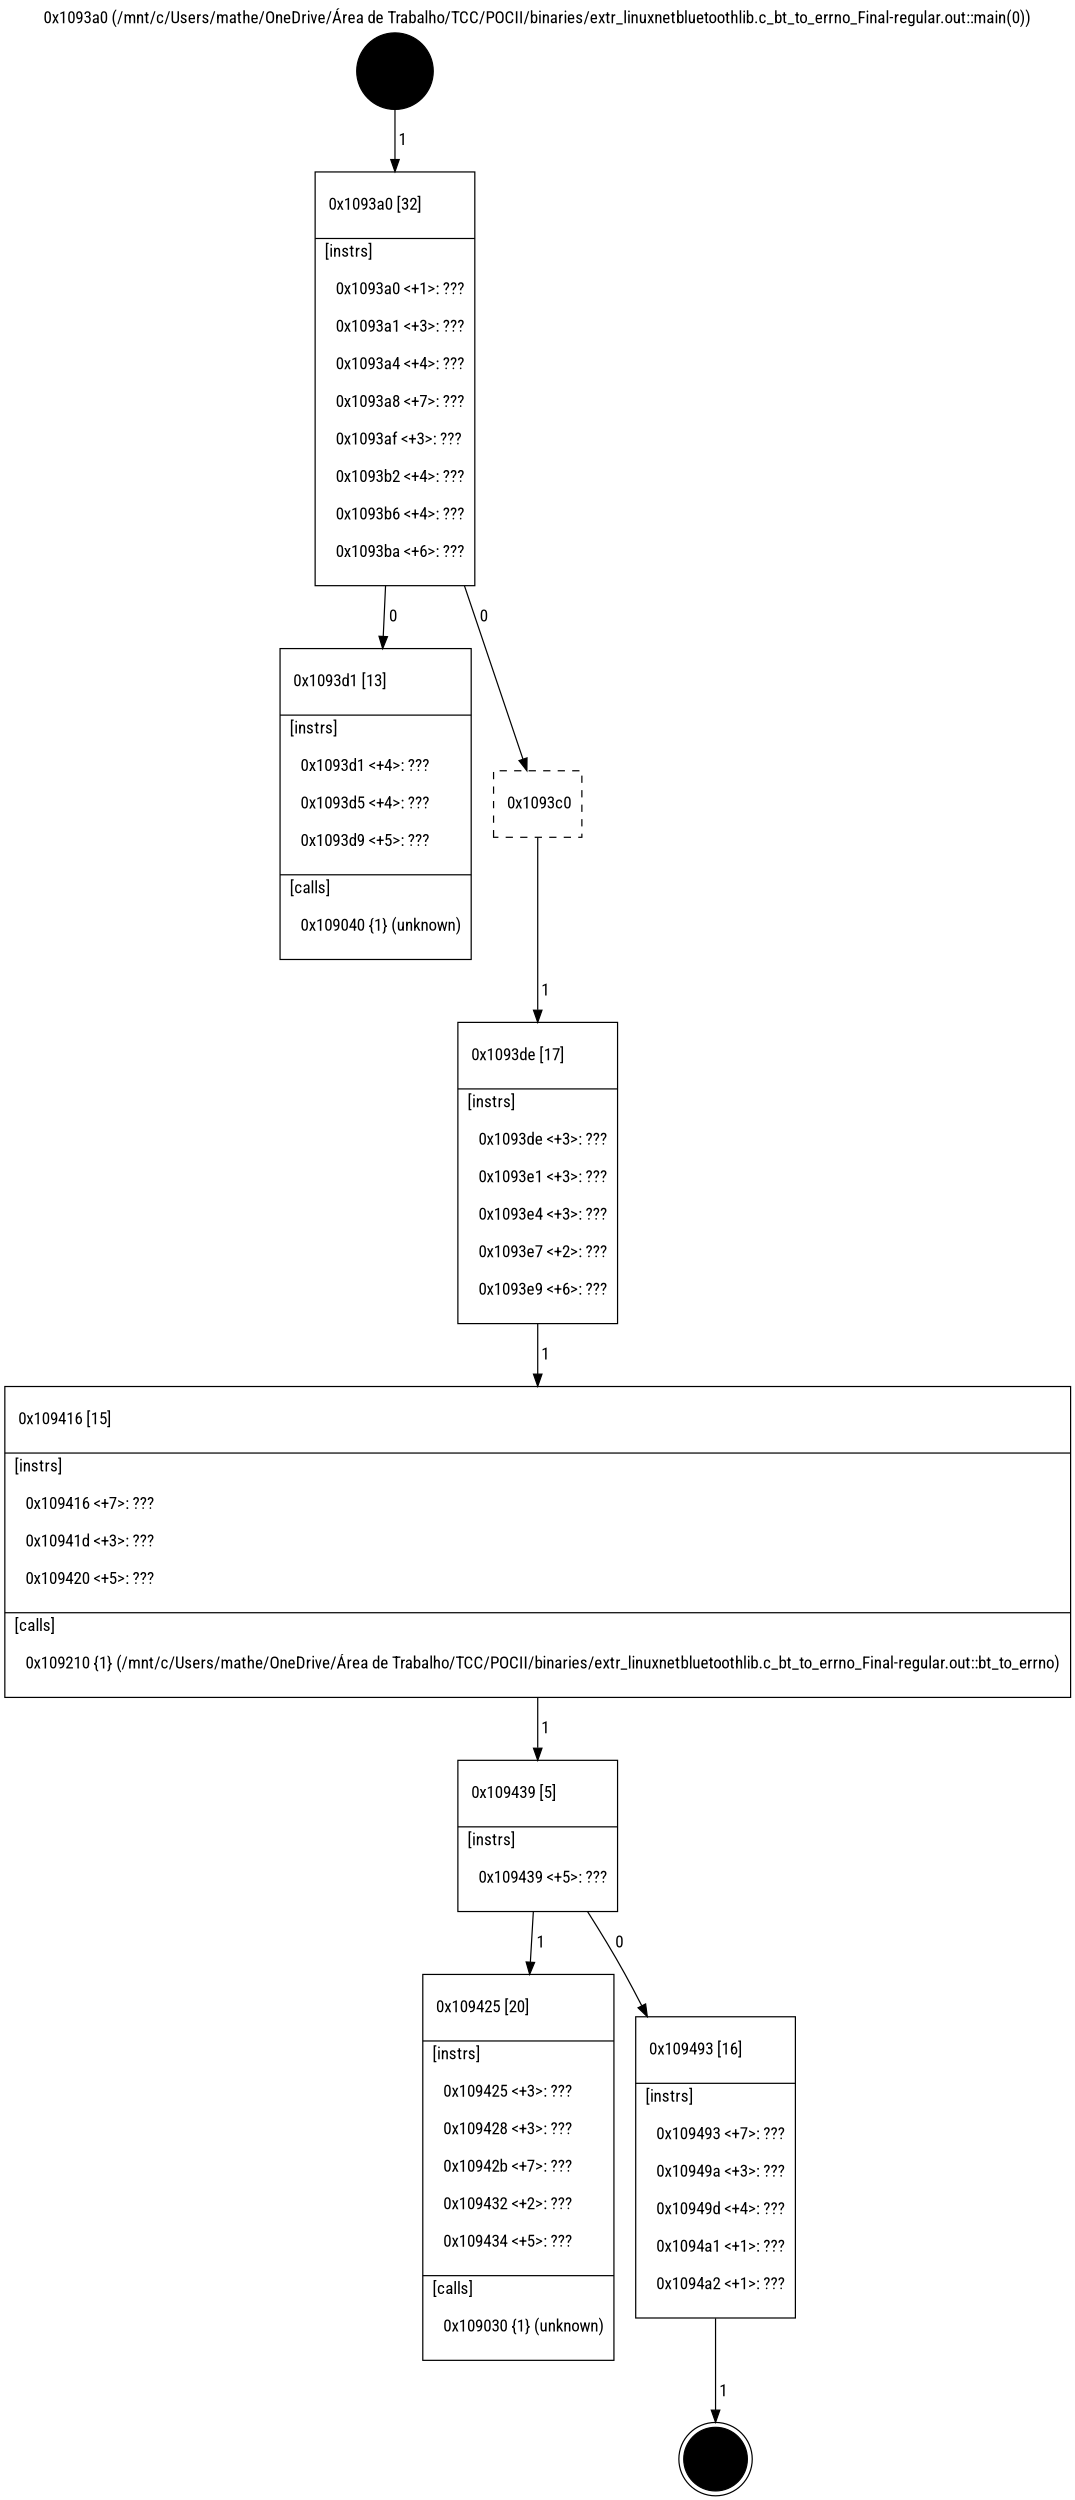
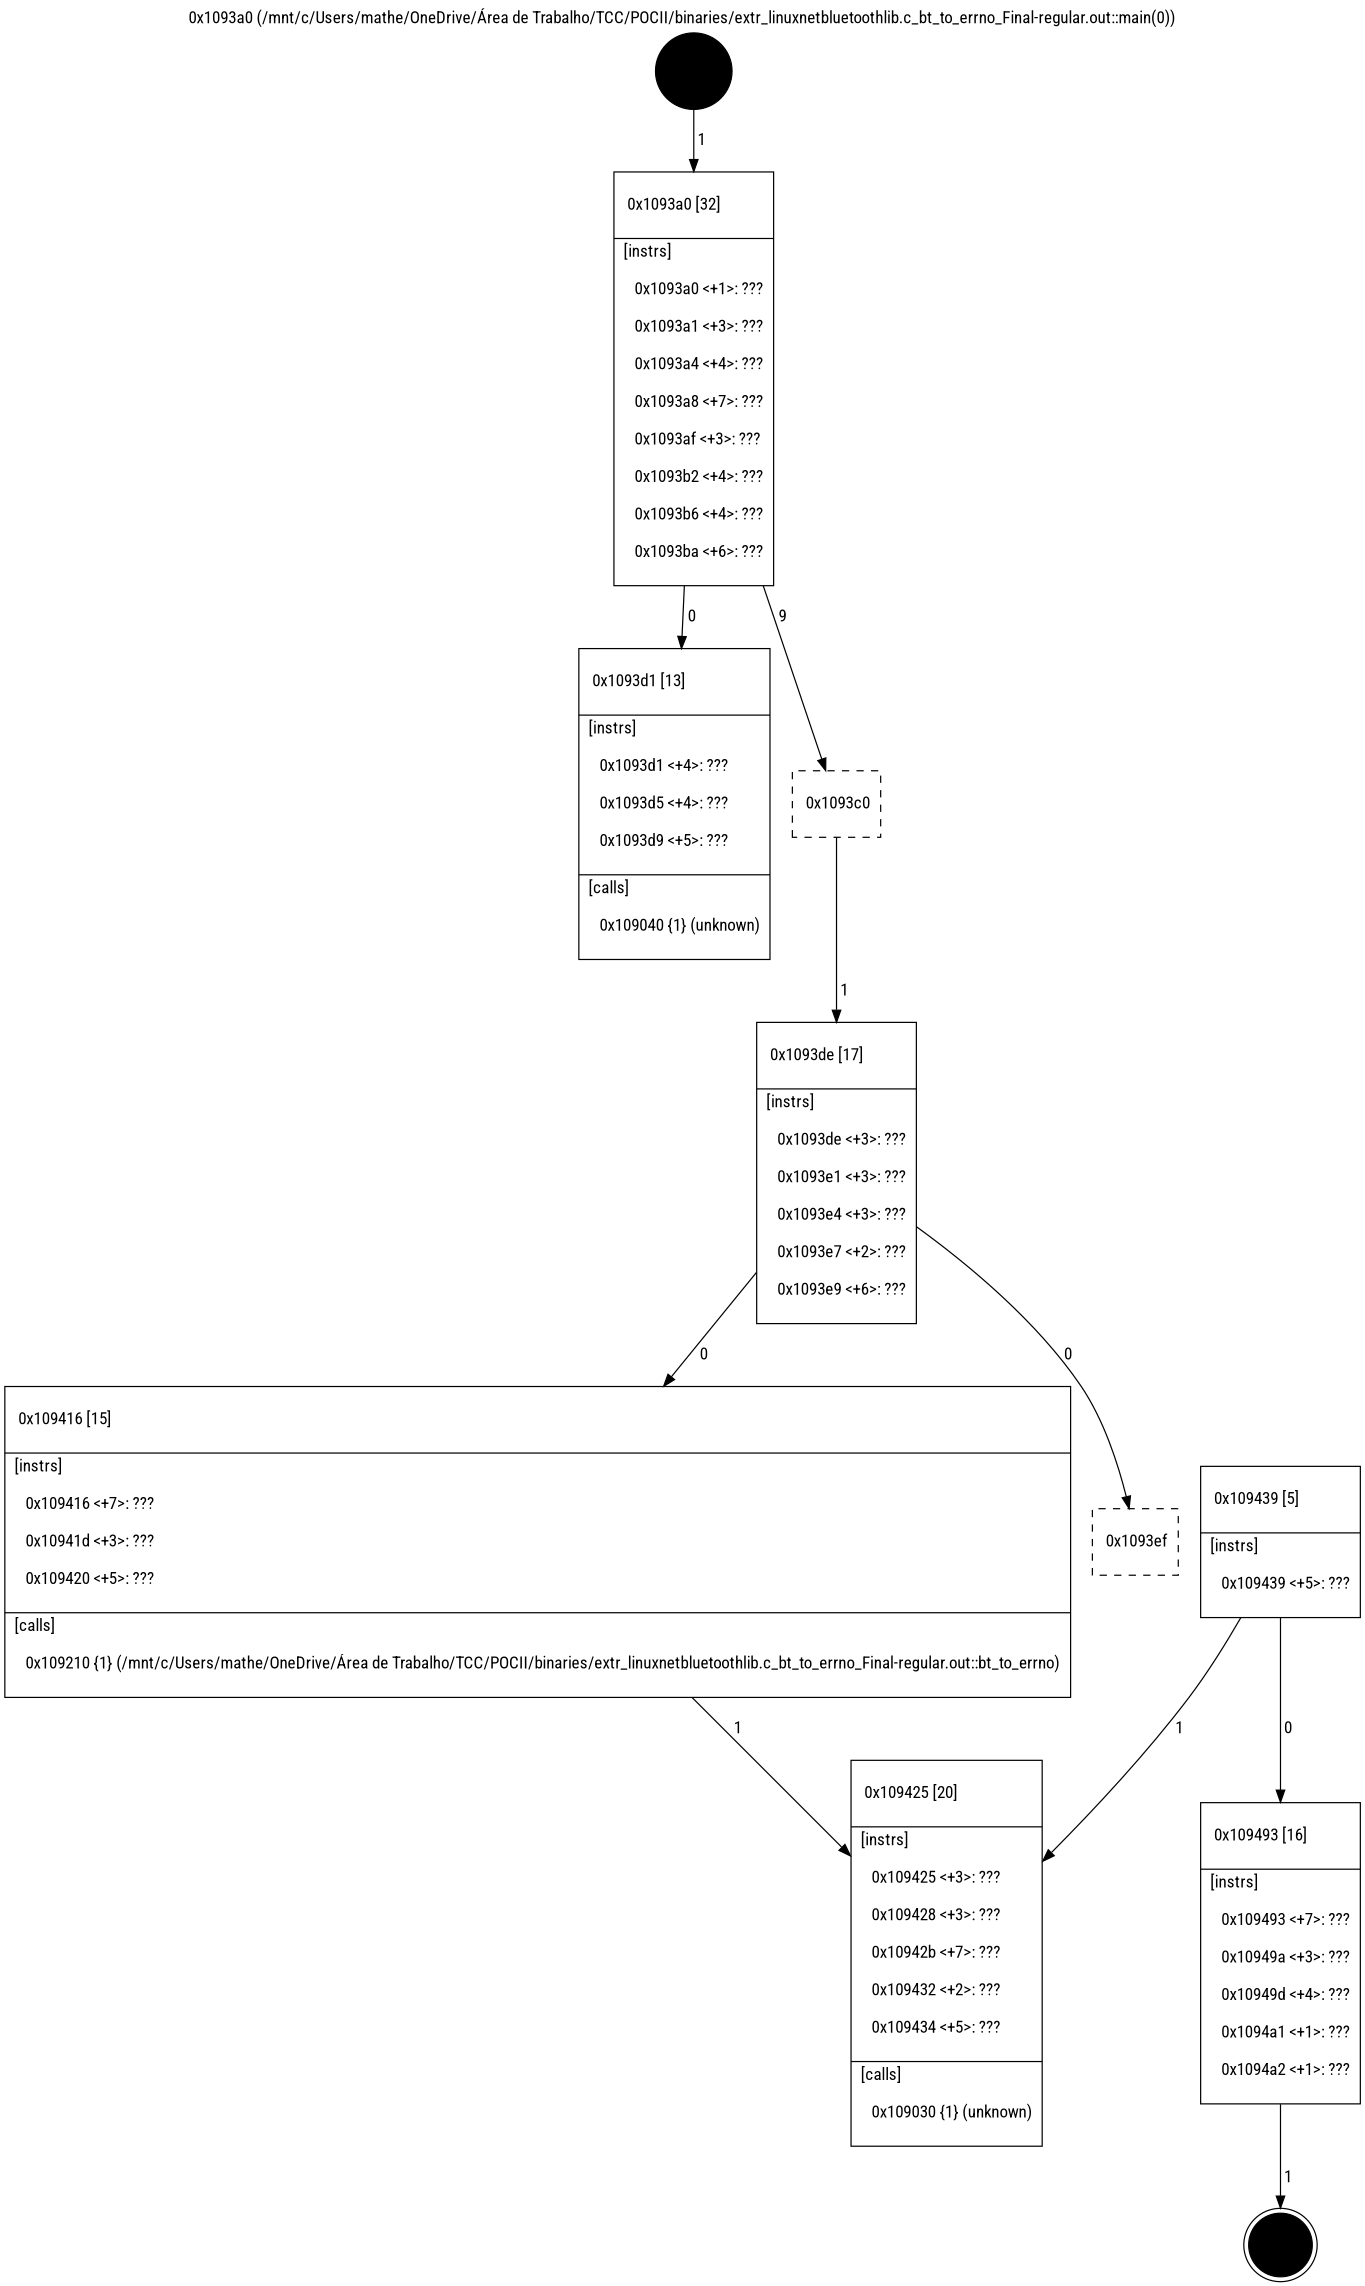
(482, 617) -> (781, 617)
(544, 1355) -> (702, 1355)
none -> (1135, 1542)
(538, 1723) -> (767, 1772)
